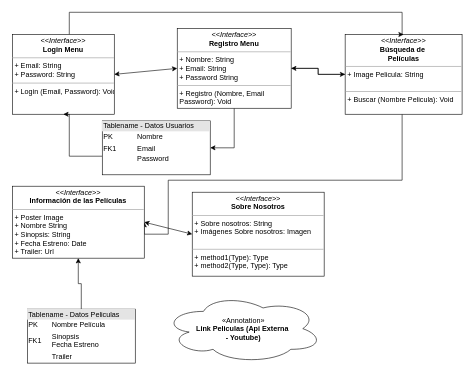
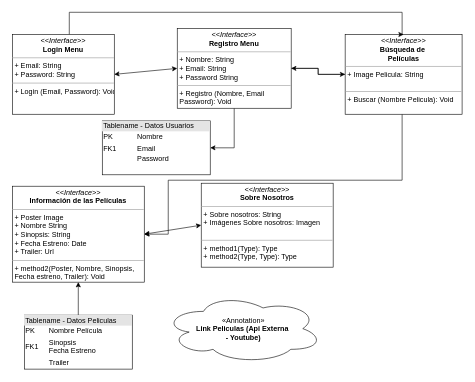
(69, 135) -> none
(78, 222) -> (78, 234)
(258, 234) -> (267, 225)
(81, 336) -> (78, 342)
